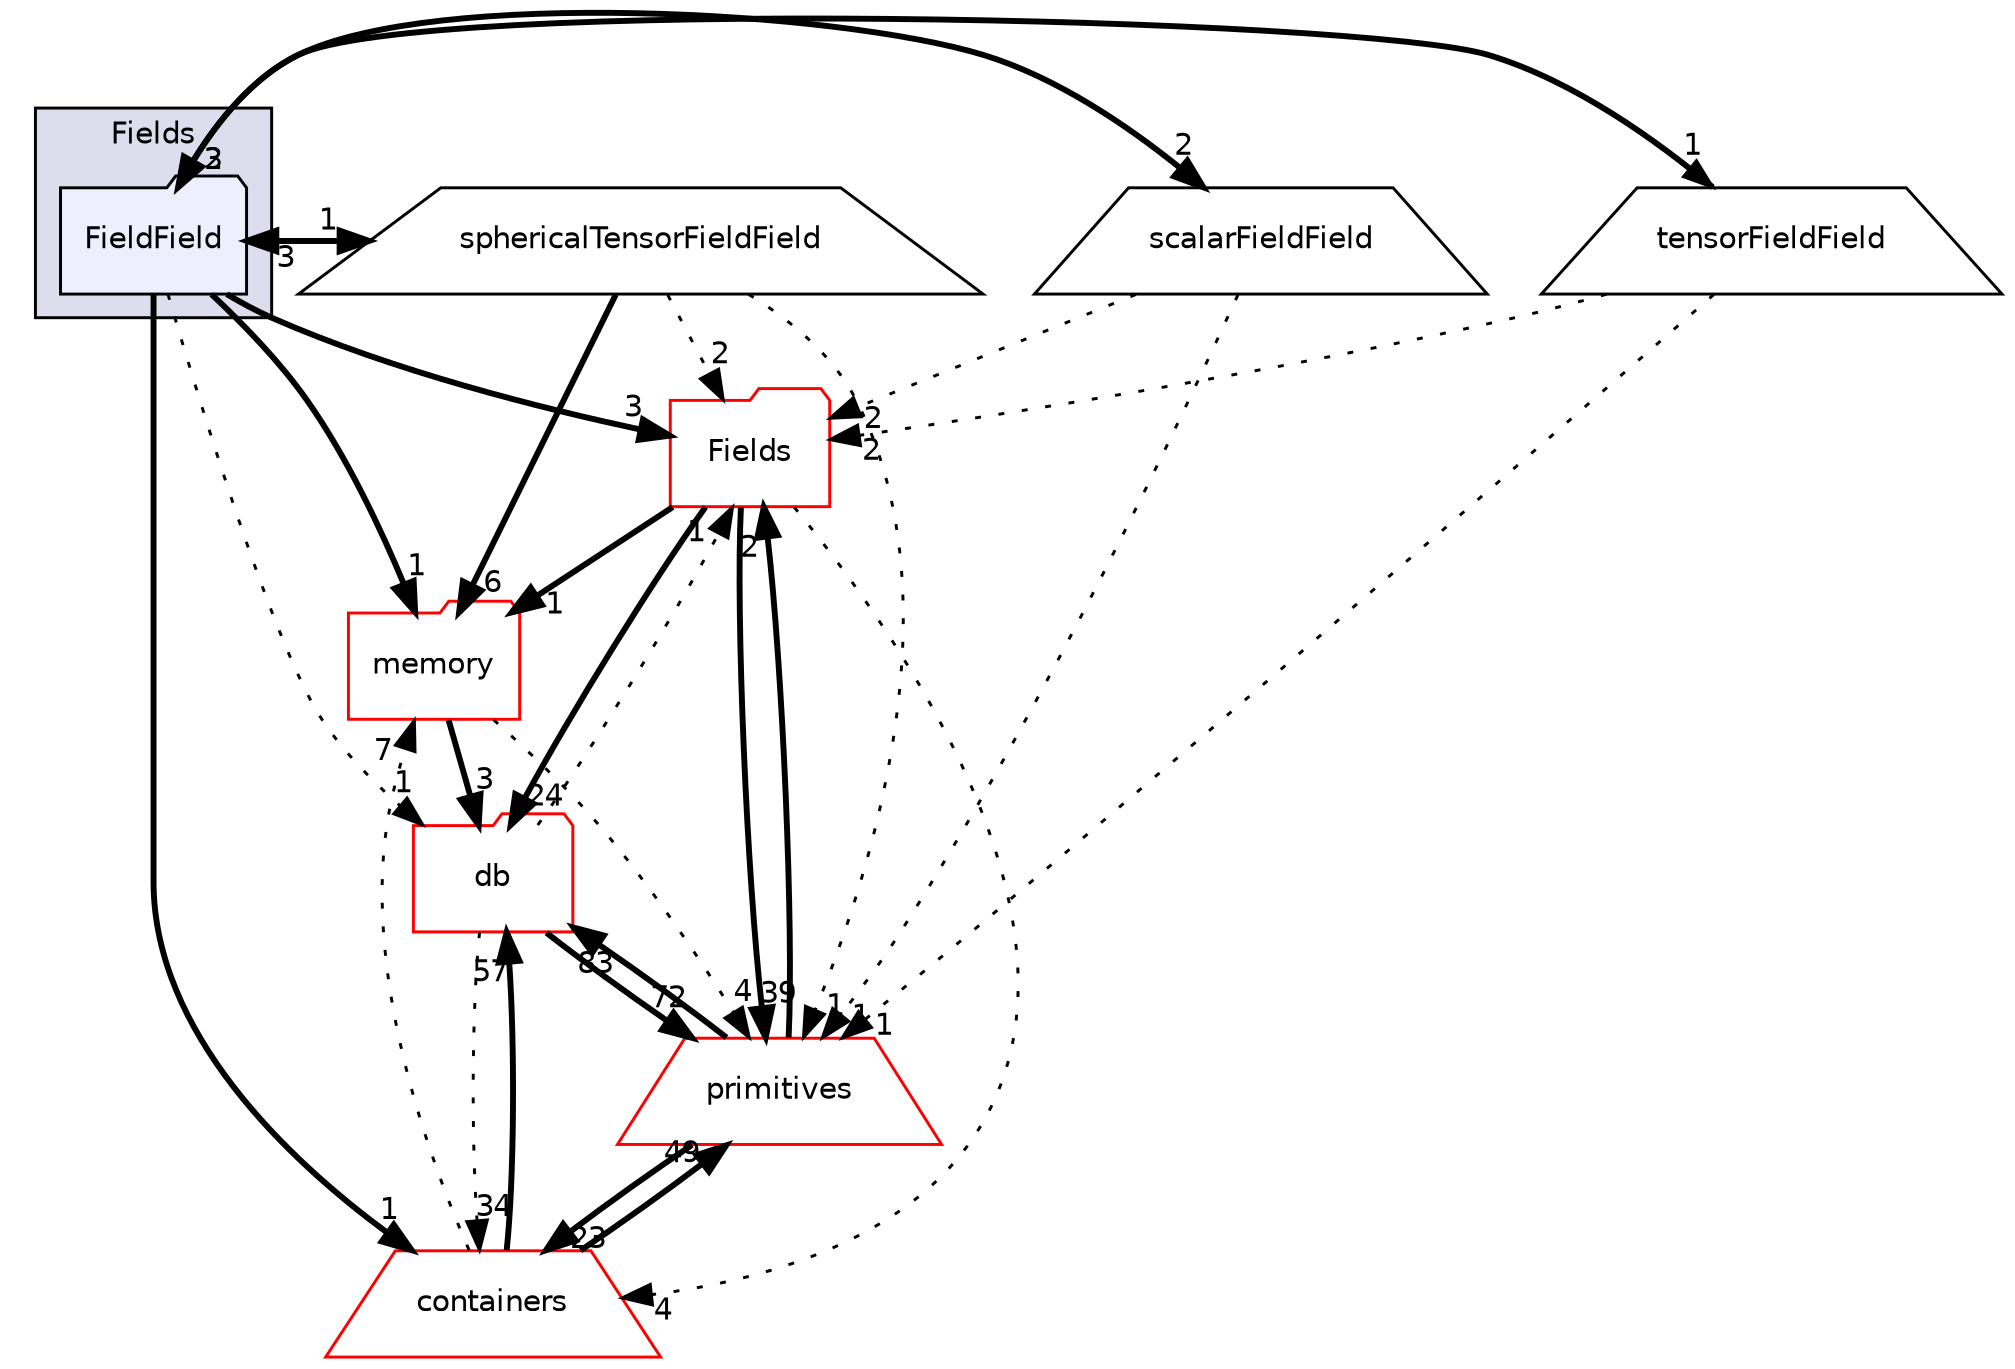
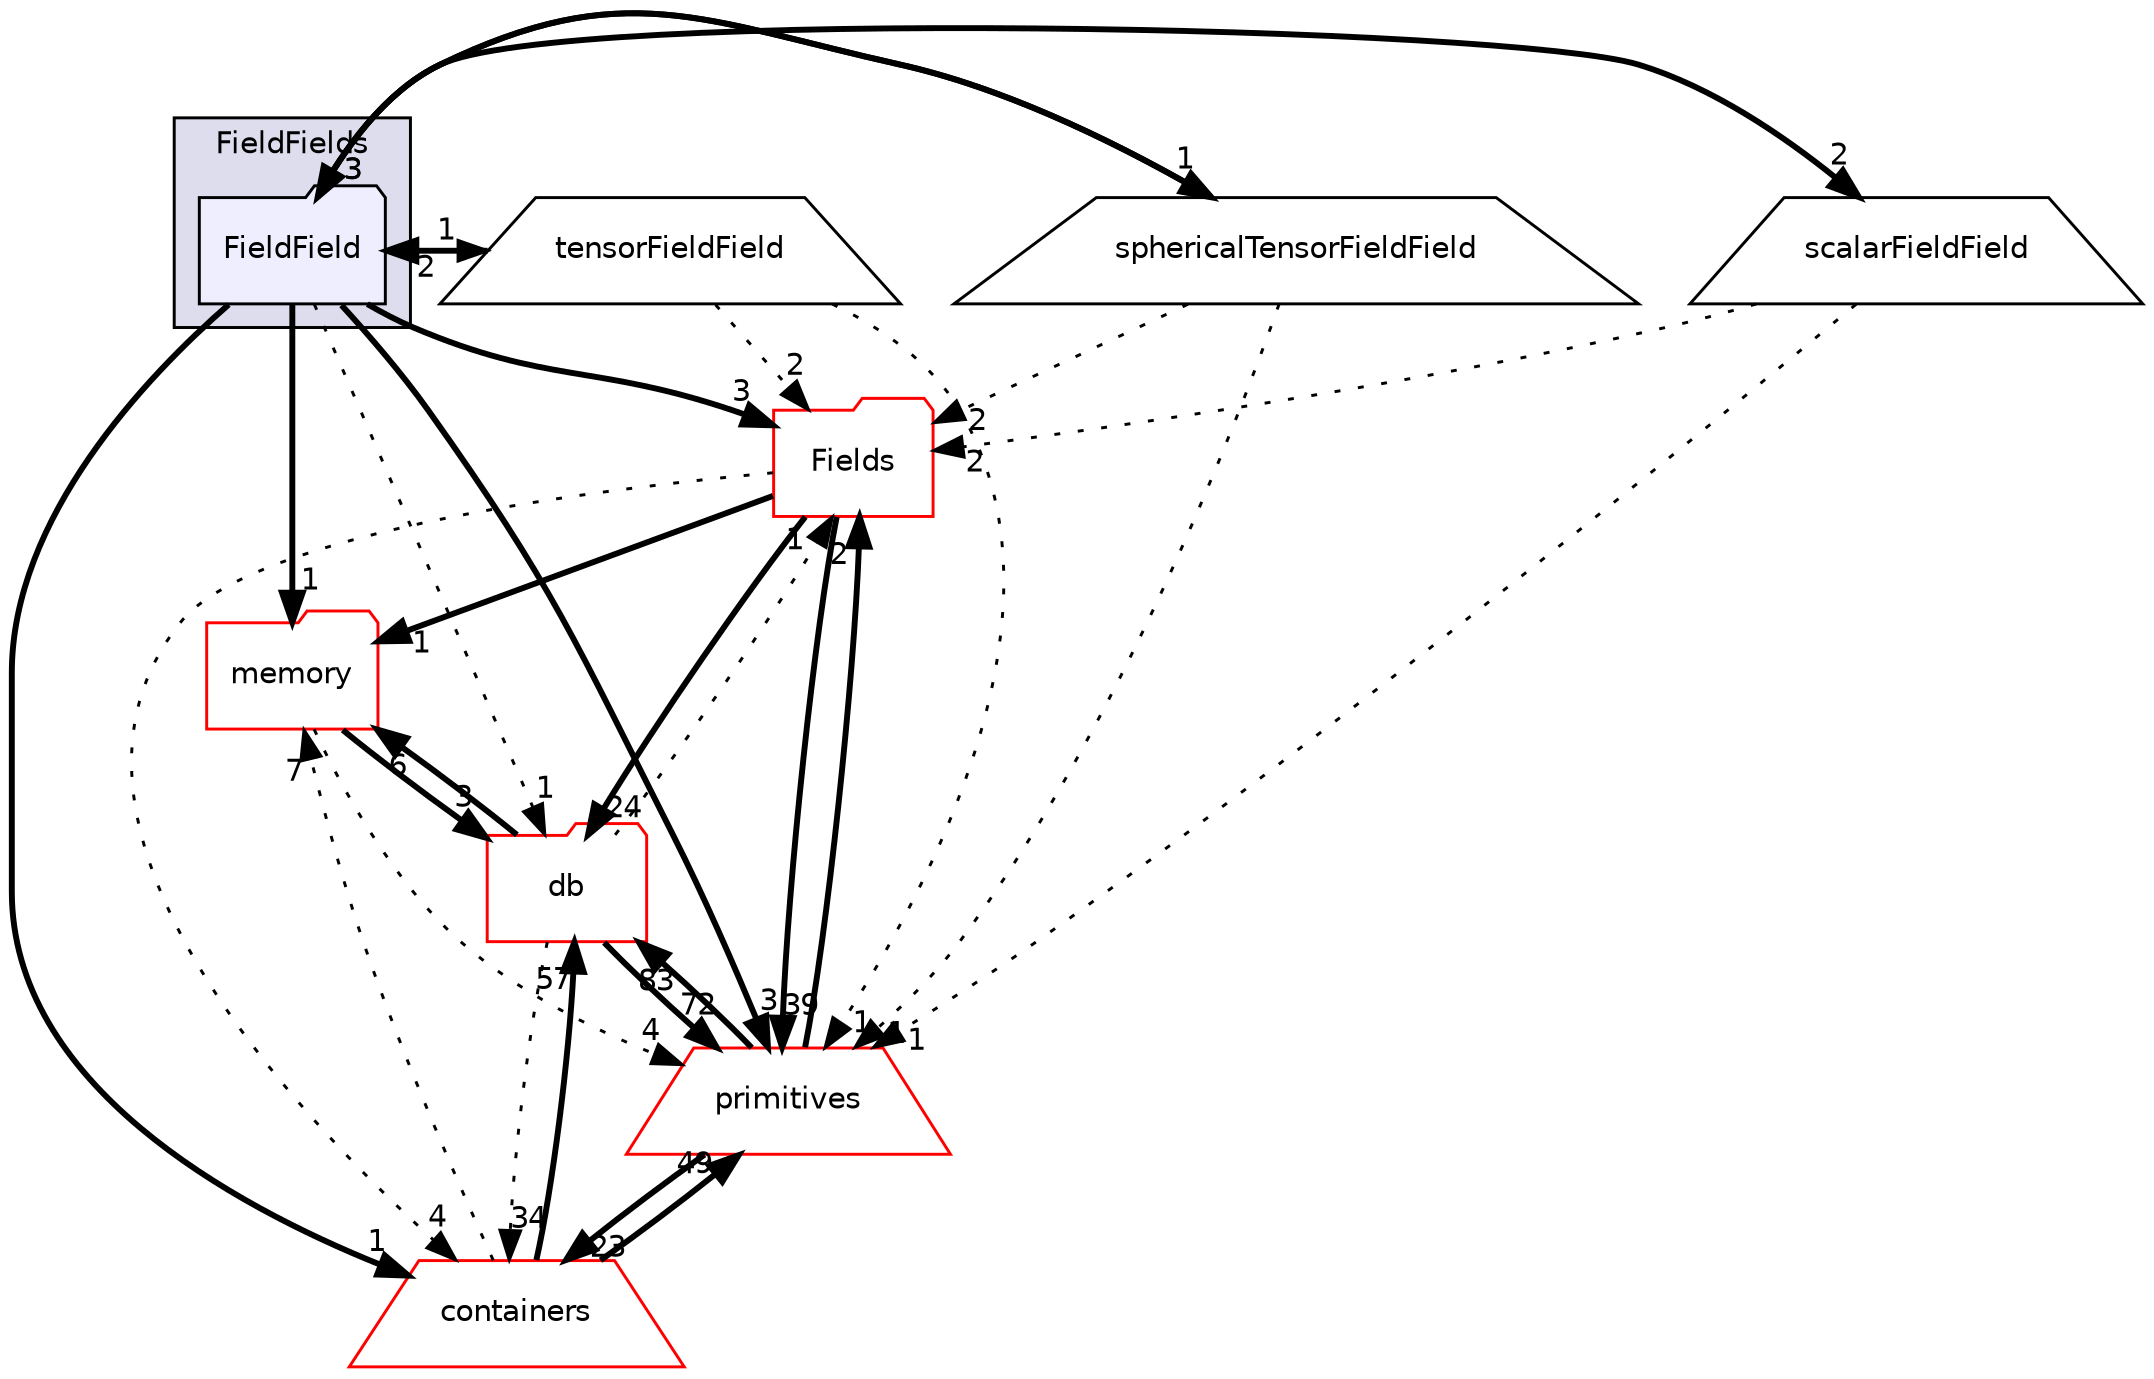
(154, 136) -> (292, 146)
(544, 440) -> (460, 790)
none -> (577, 646)
